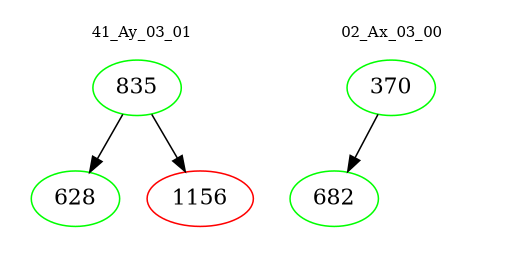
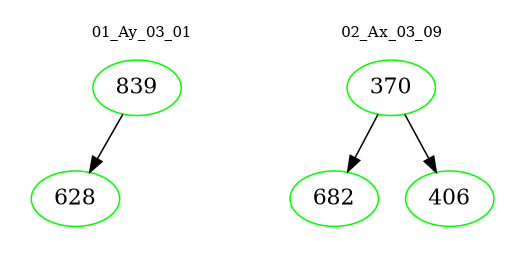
(142, 33) -> (142, 33)
(392, 33) -> (392, 33)
(137, 88) -> (137, 88)
(200, 199) -> none
none -> (450, 199)
